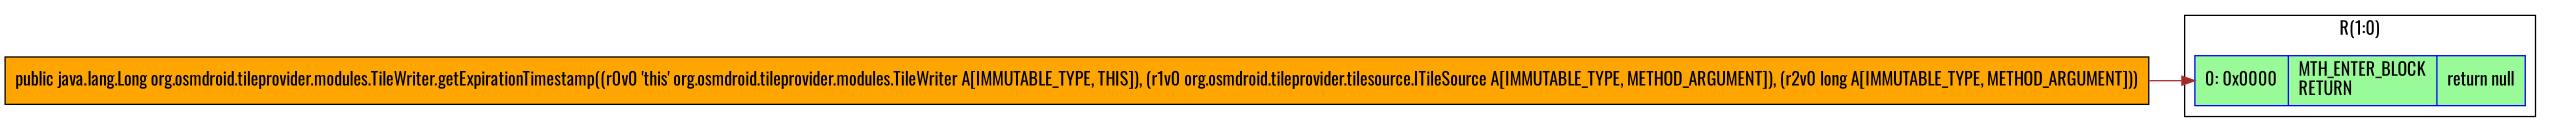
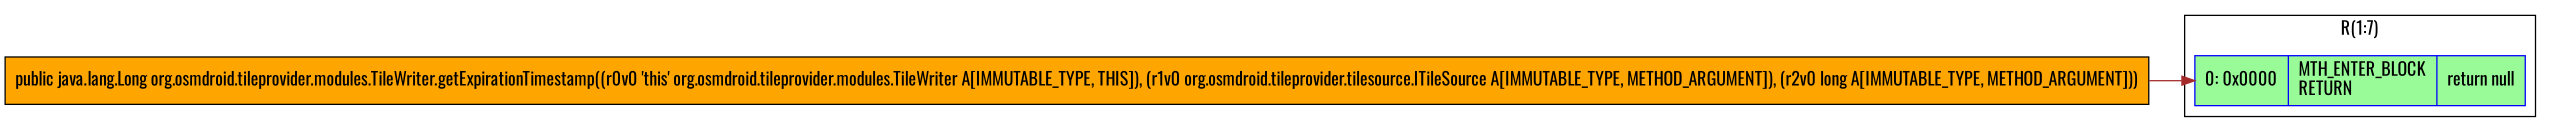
(2360, 30) -> (2360, 30)
